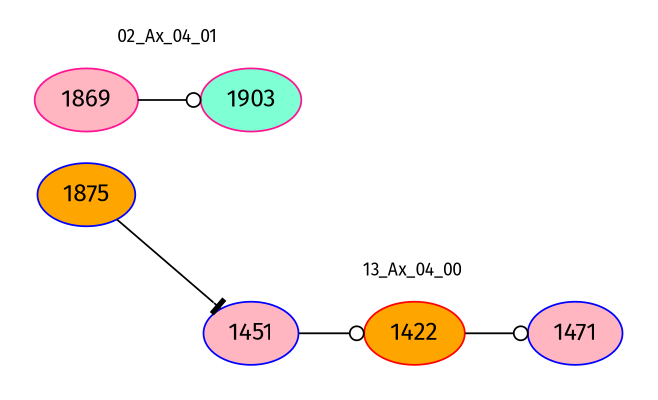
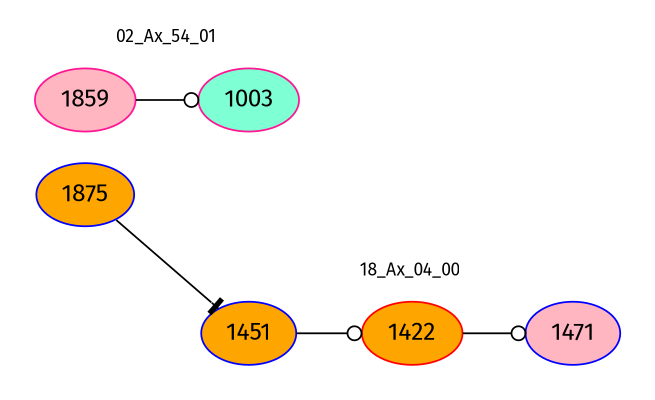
(168, 38) -> (167, 38)
(86, 100) -> (85, 100)
(251, 100) -> (249, 100)
(413, 271) -> (411, 271)
(251, 333) -> (249, 333)
